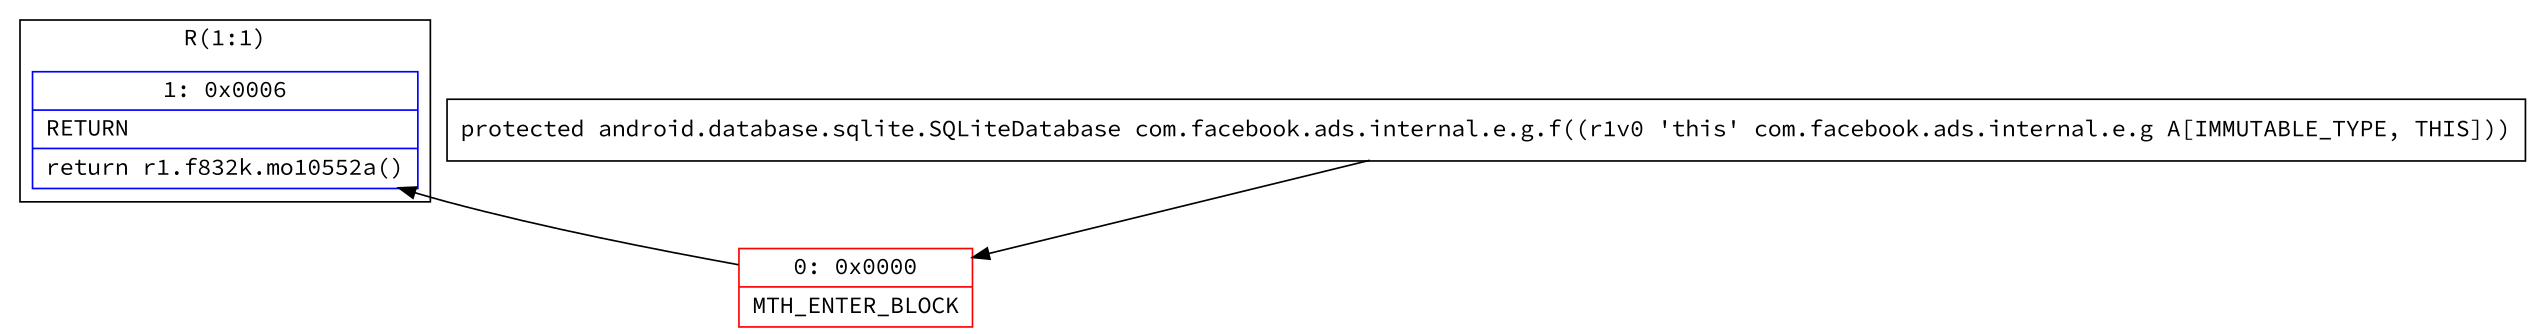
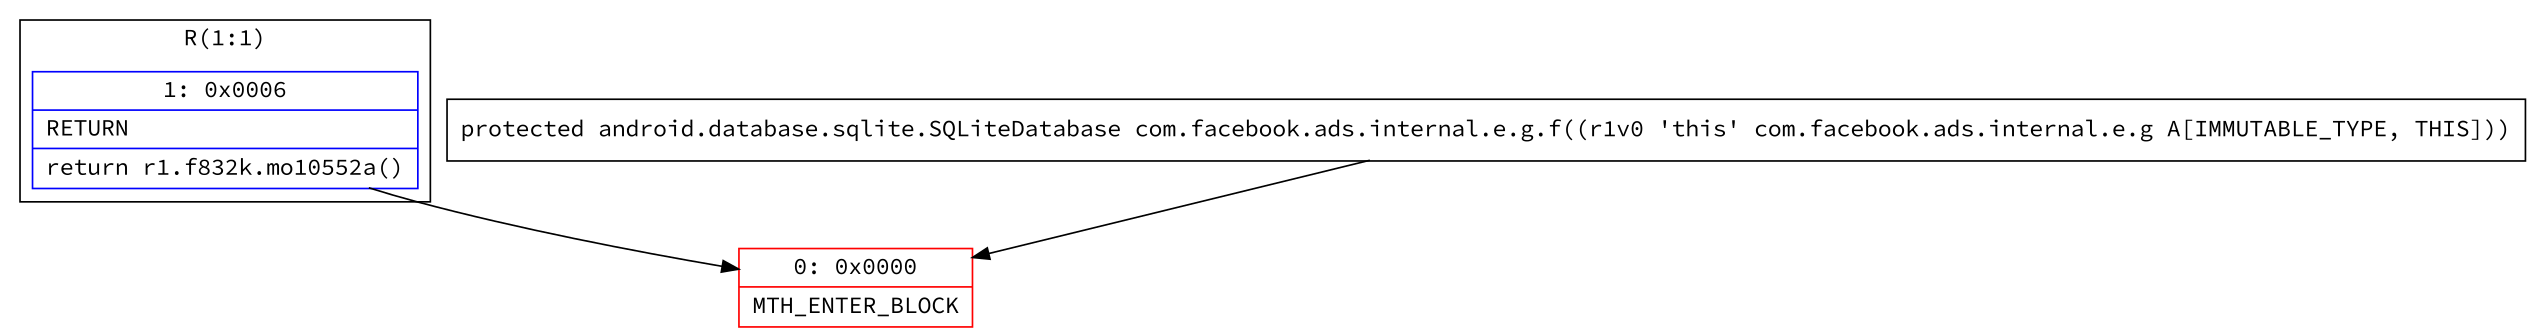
(576, 233) -> (544, 232)
